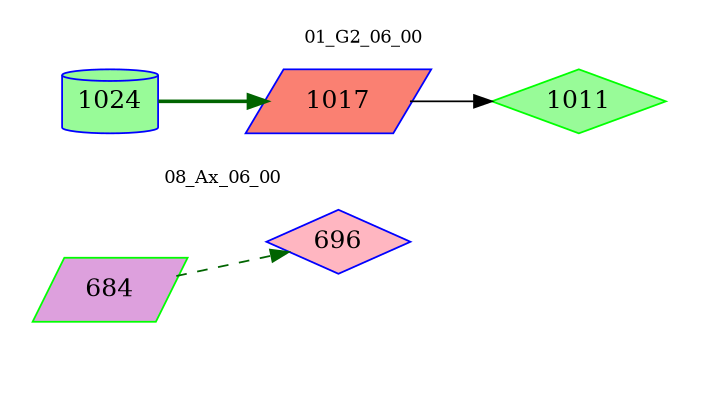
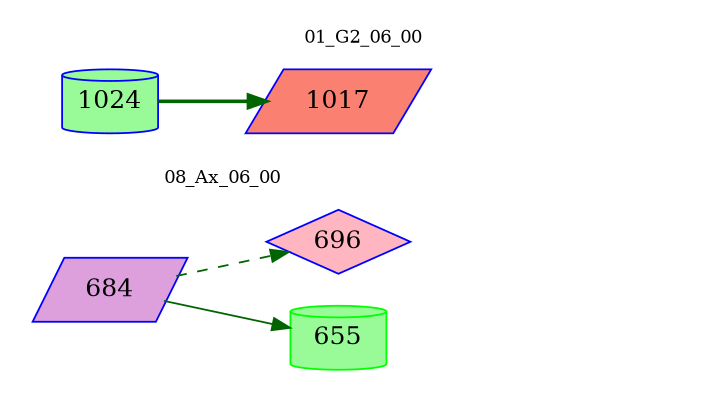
(579, 101) -> none
(110, 290) -> (110, 290)
none -> (338, 338)
